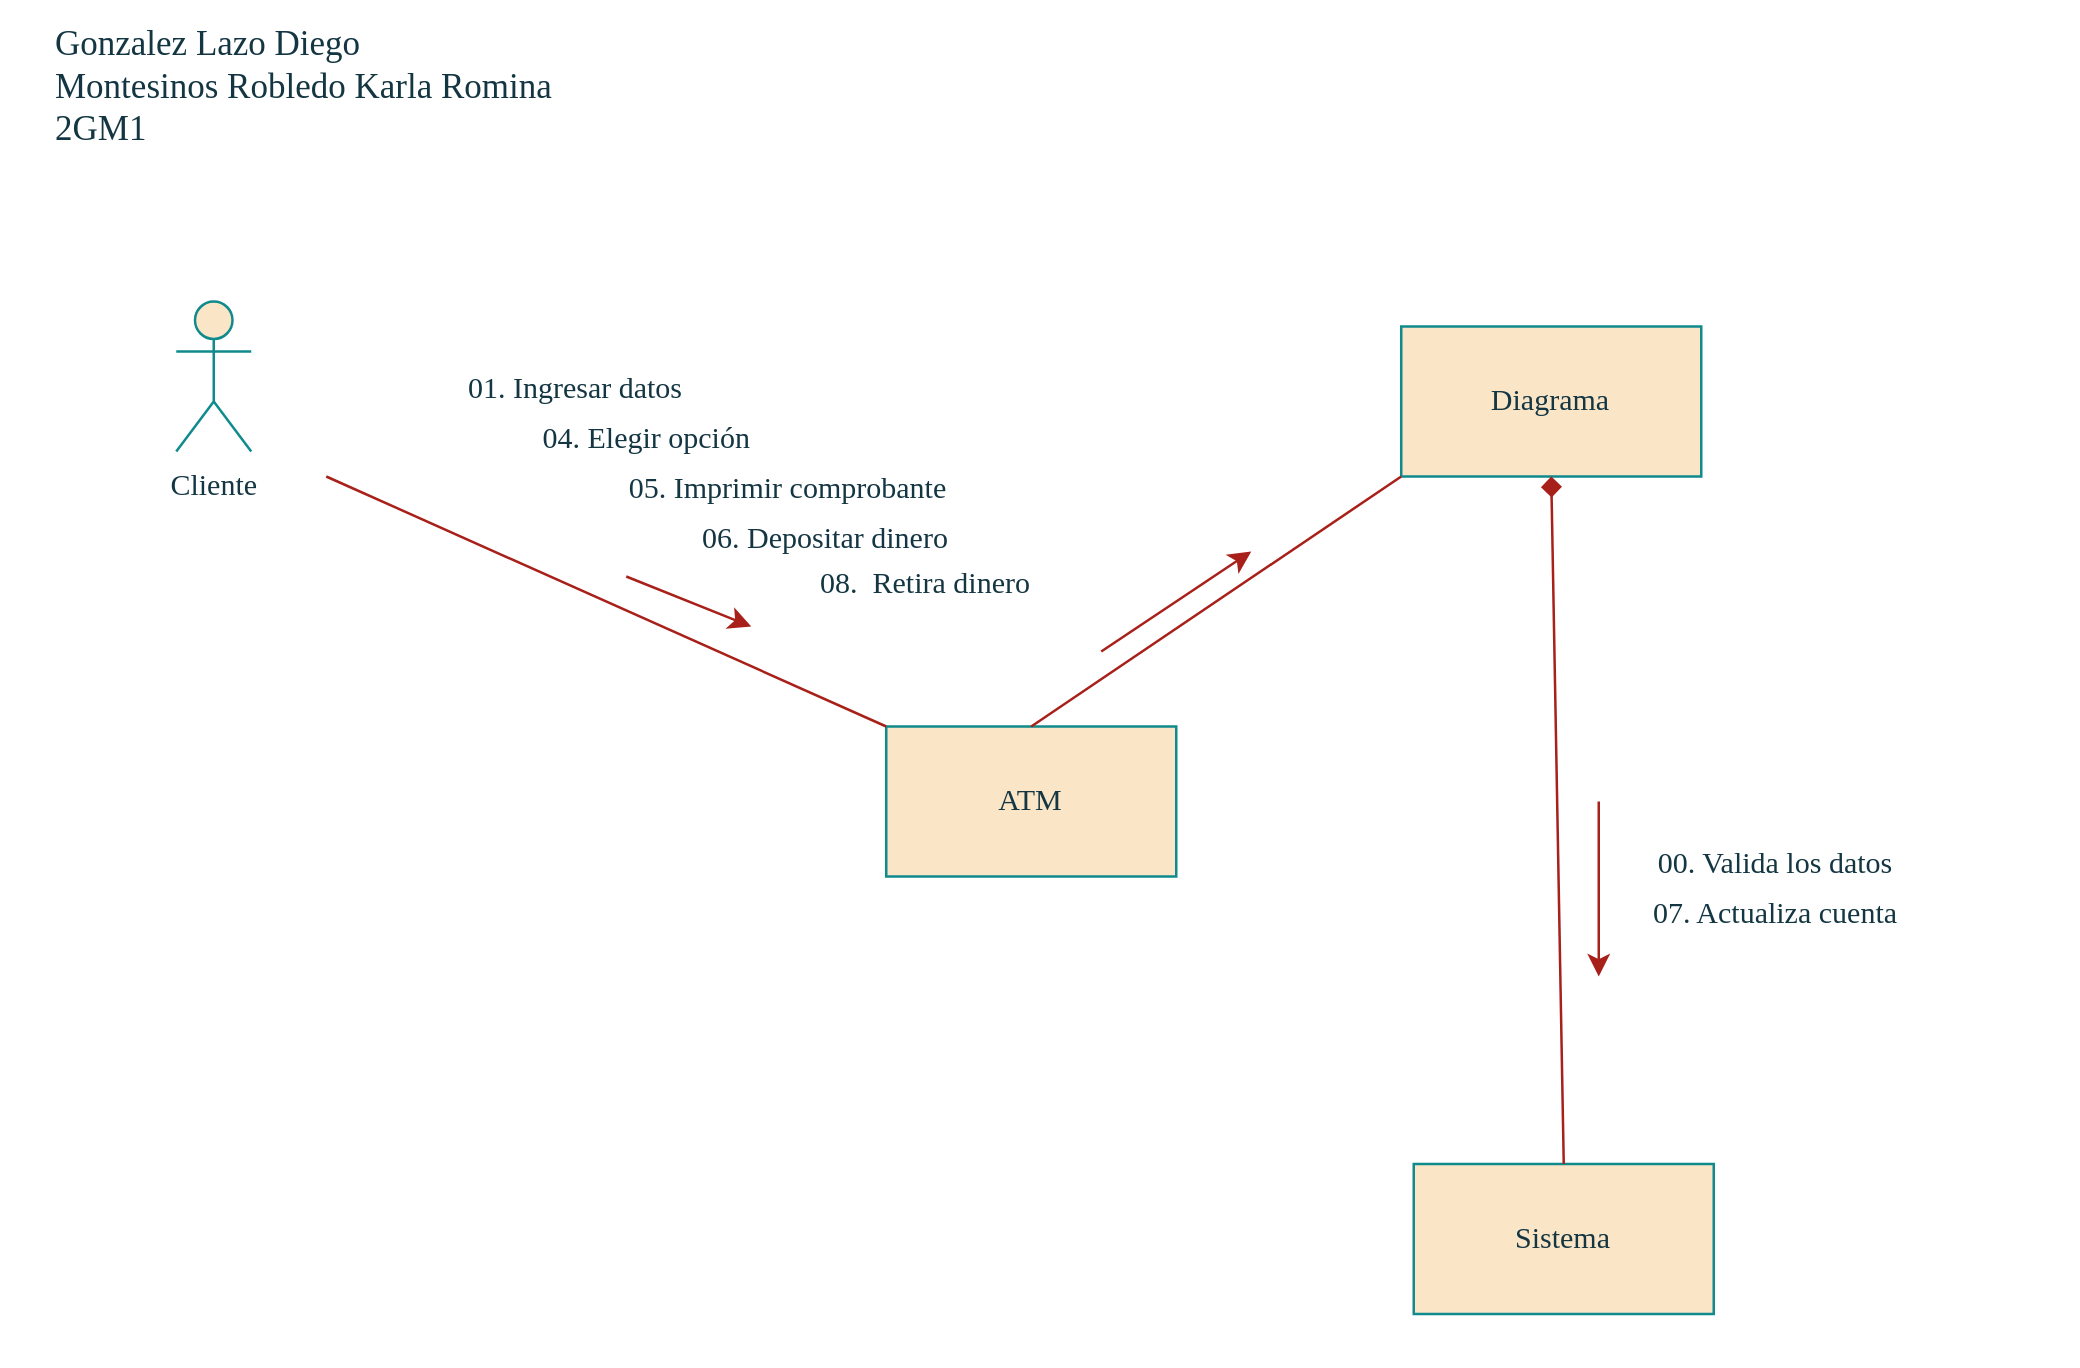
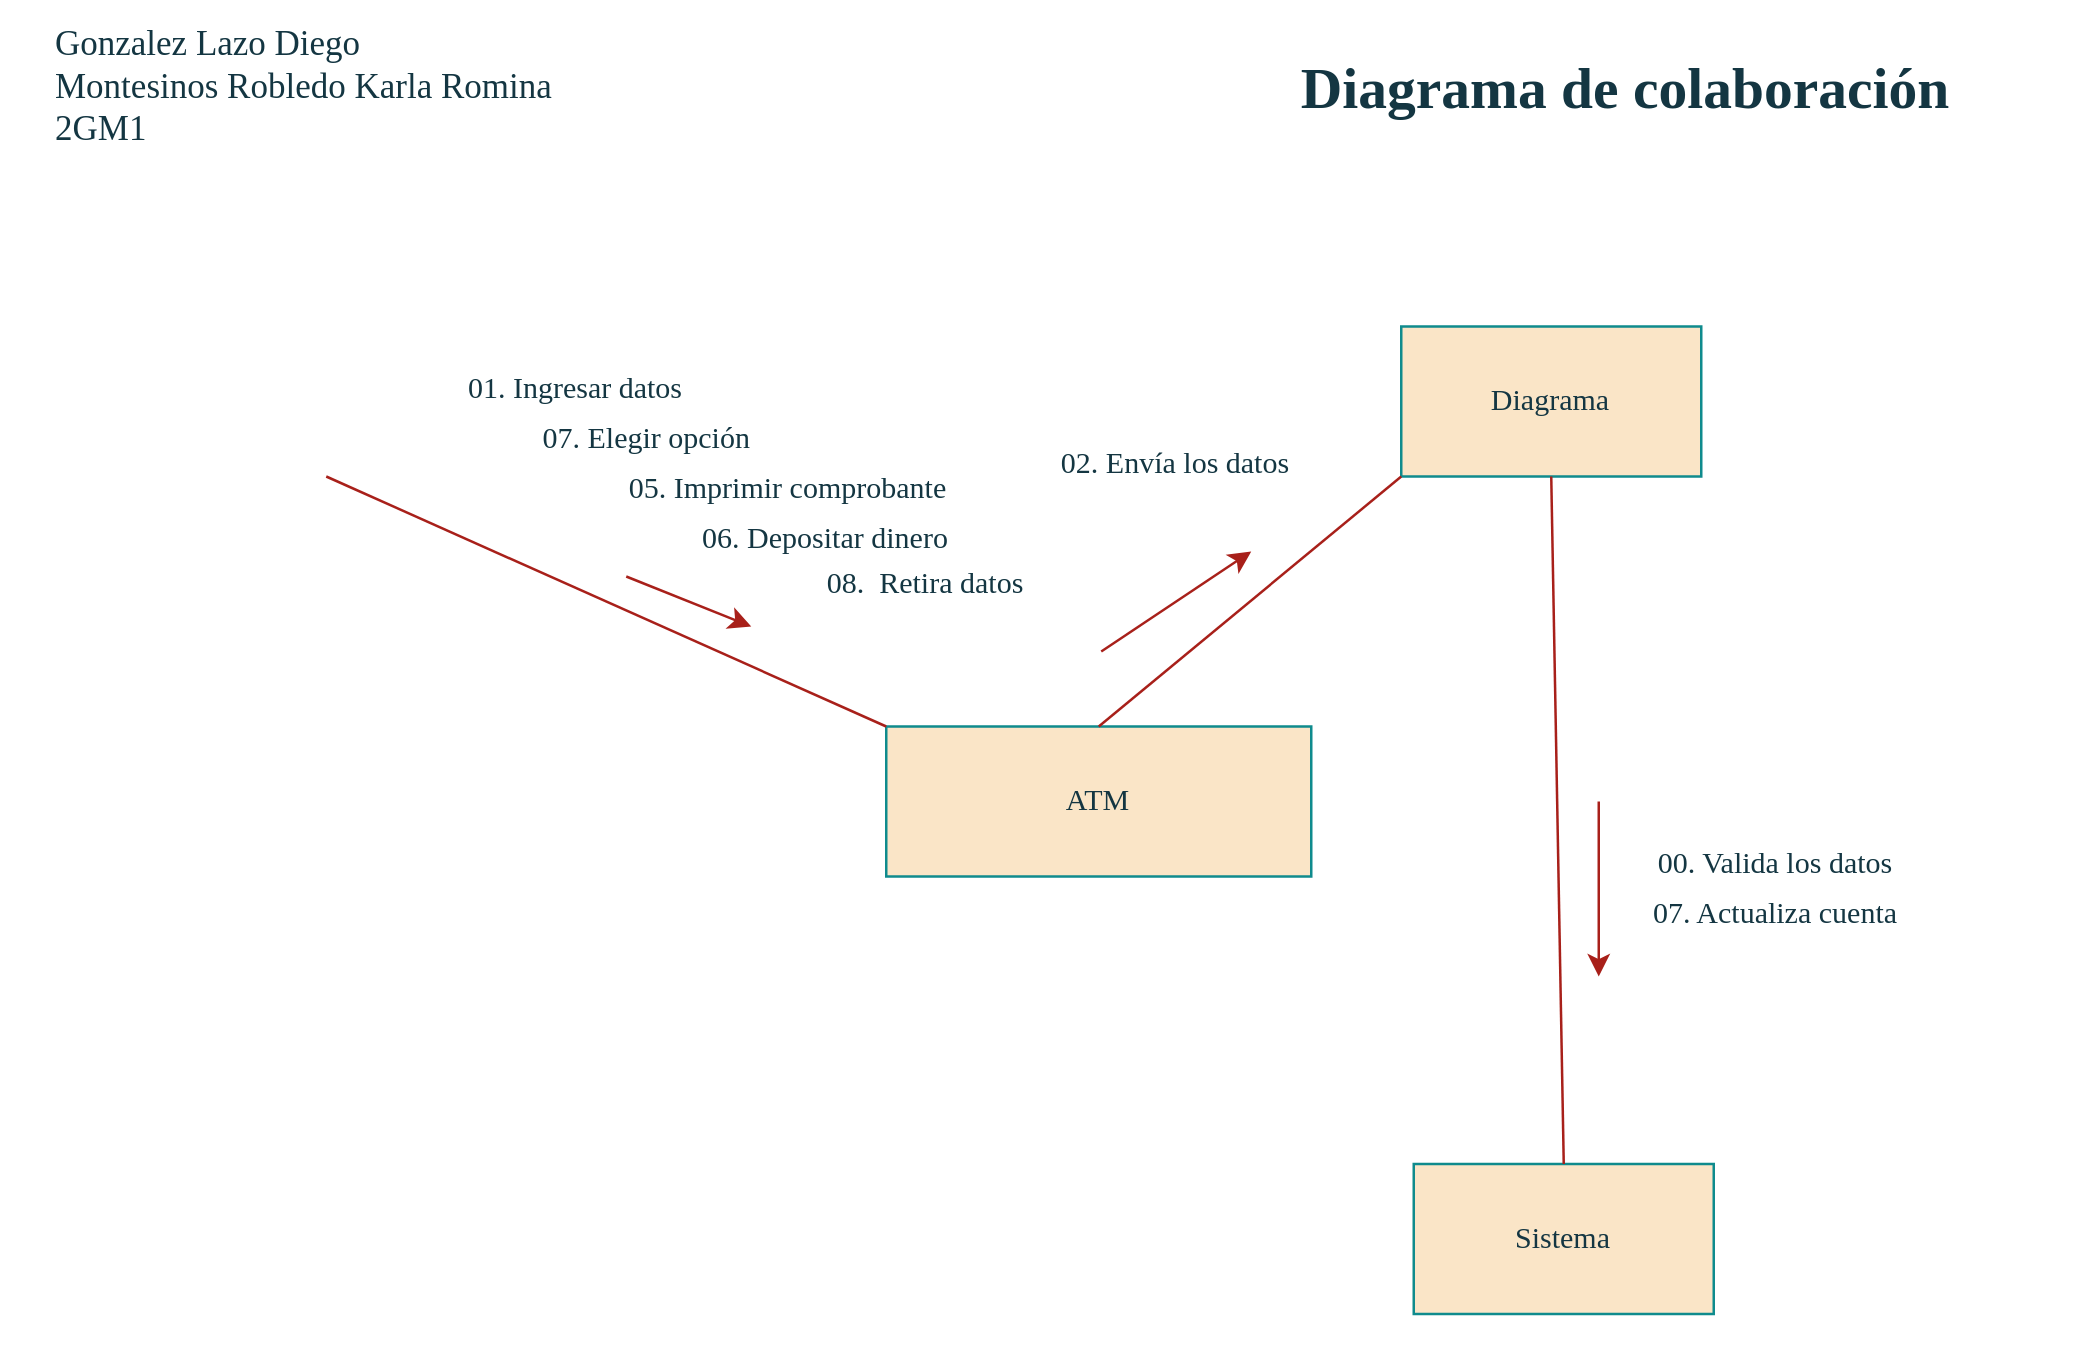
none -> (1626, 89)
(214, 376) -> none
(651, 439) -> (651, 439)
none -> (1176, 464)
(1552, 497) -> (1551, 487)
(926, 584) -> (926, 584)
(1031, 801) -> (1099, 801)
